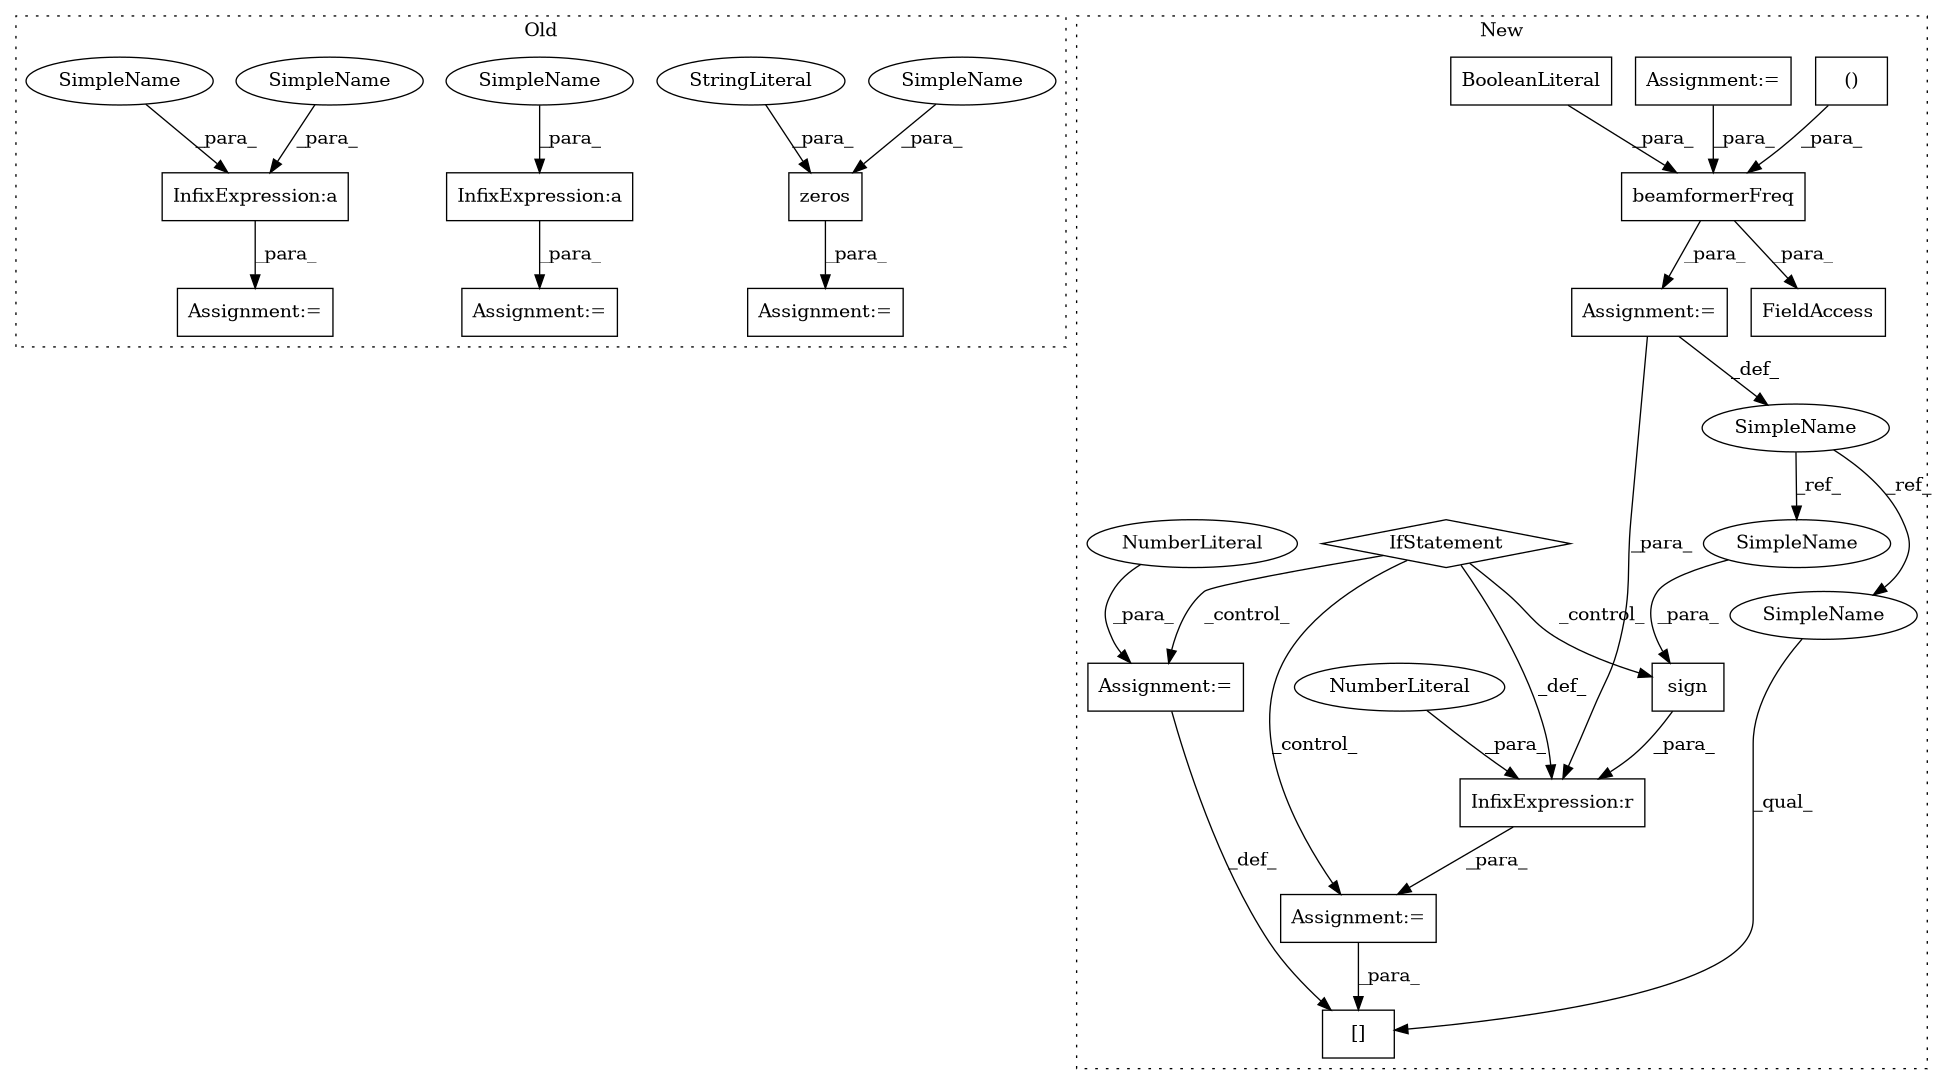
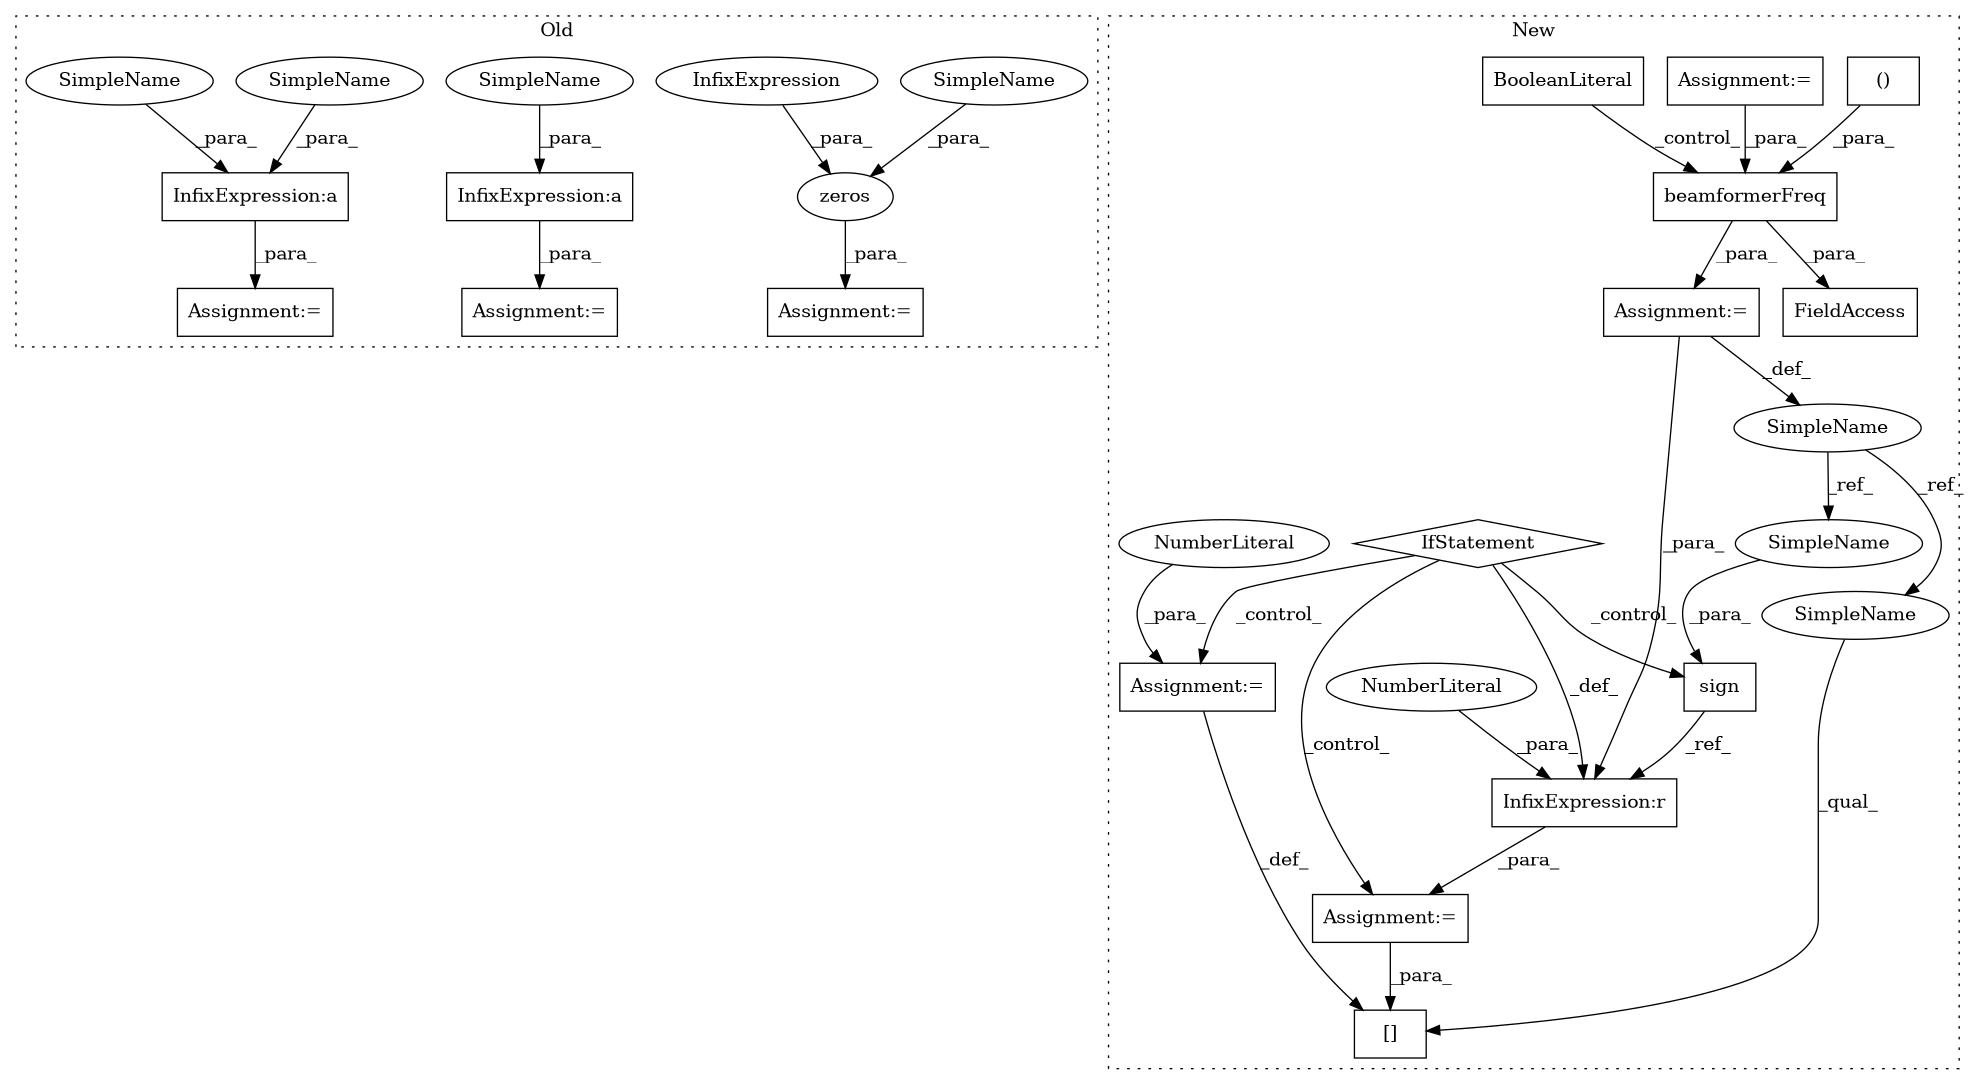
(751, 81) -> (767, 81)
(1663, 139) -> (1697, 139)
(825, 197) -> (845, 197)
(1684, 745) -> (1708, 745)
